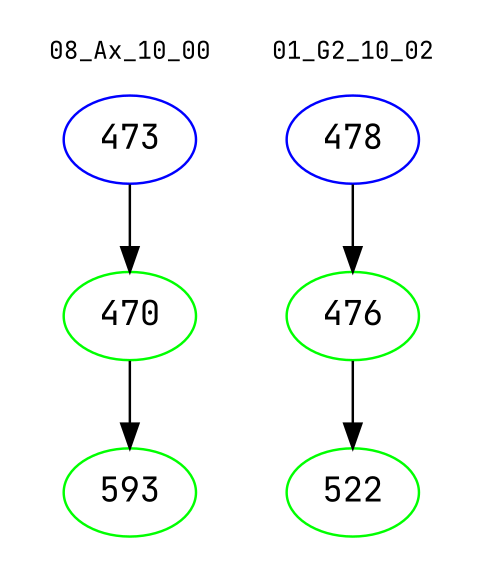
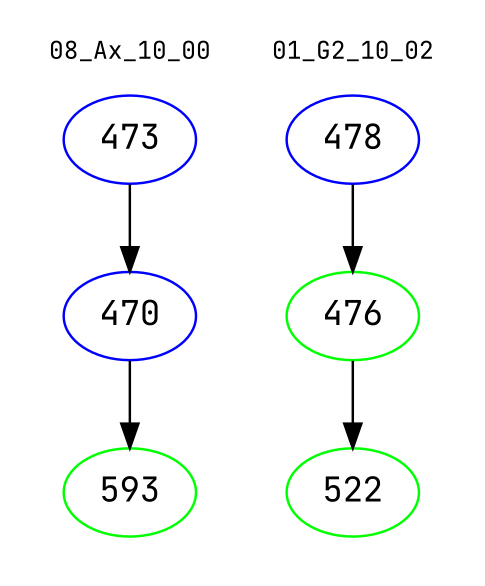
(130, 316) -> (130, 316)
